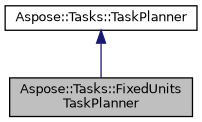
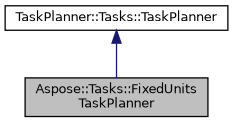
(101, 18) -> (117, 18)
